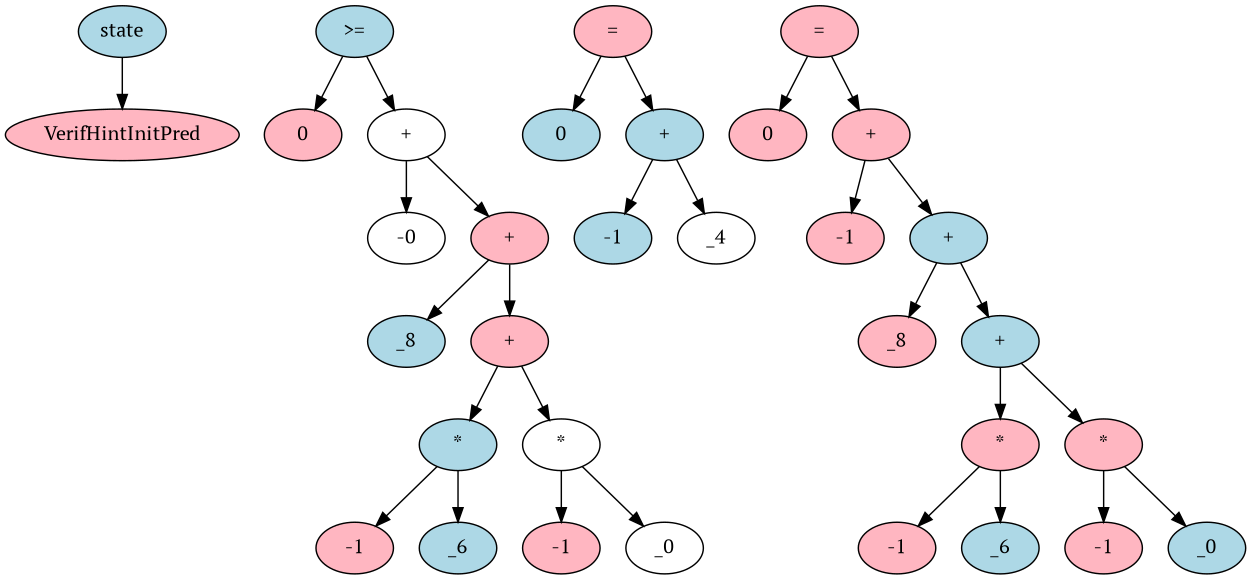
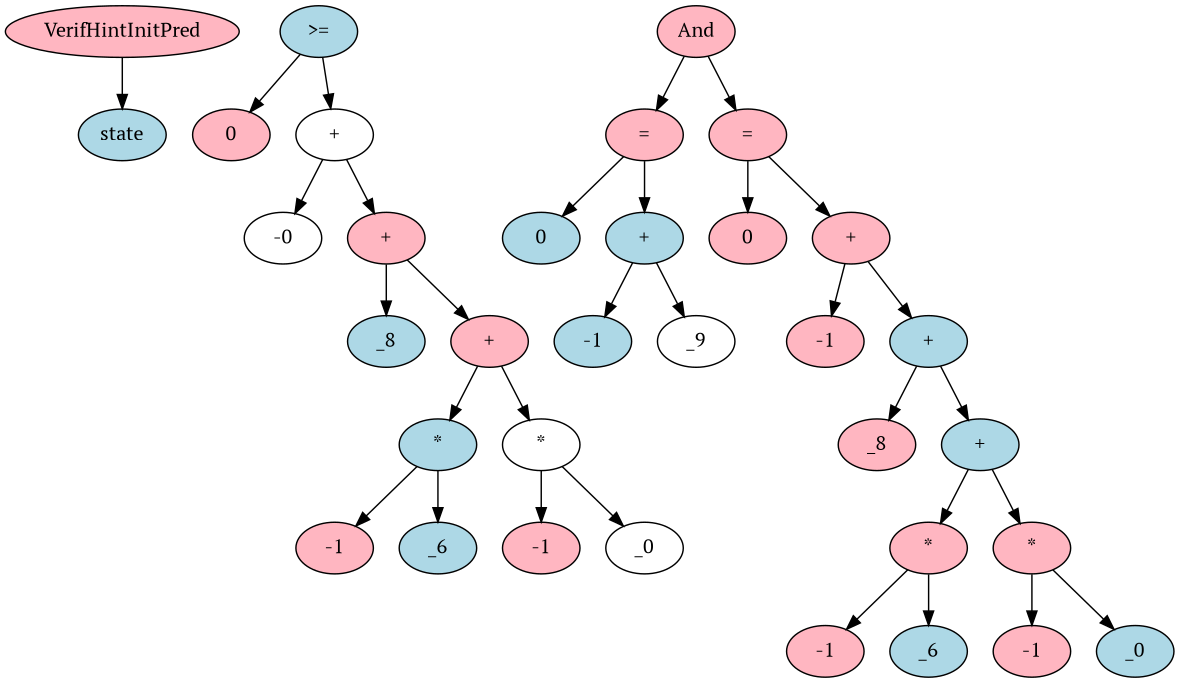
none -> (696, 32)
(122, 76) -> (122, 76)
(716, 238) -> (696, 341)
